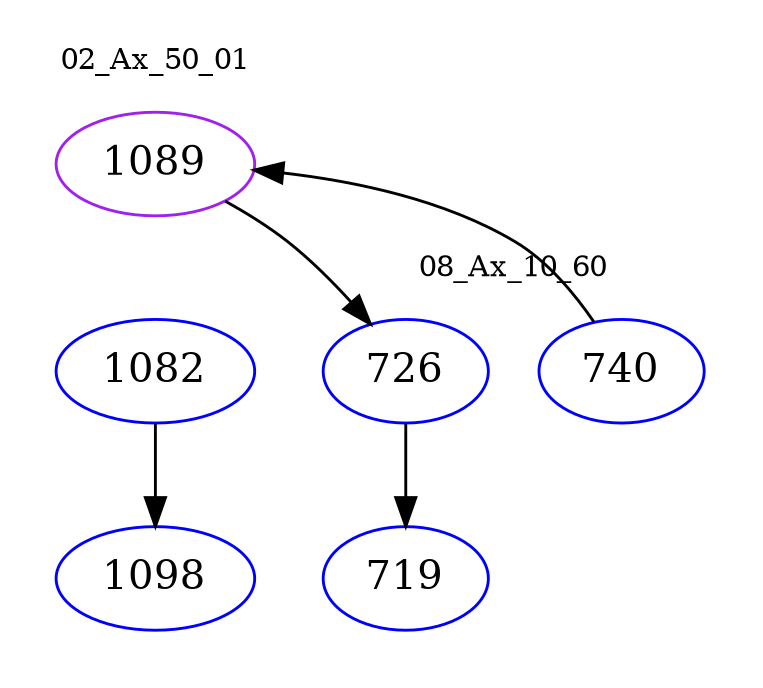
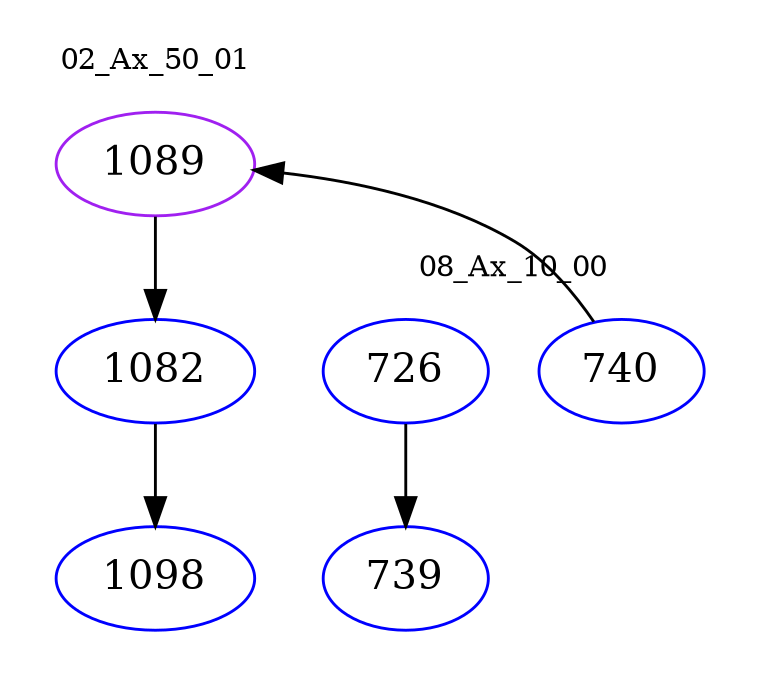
(317, 267) -> (155, 254)
(514, 269) -> (514, 269)
(406, 578) -> (406, 578)
